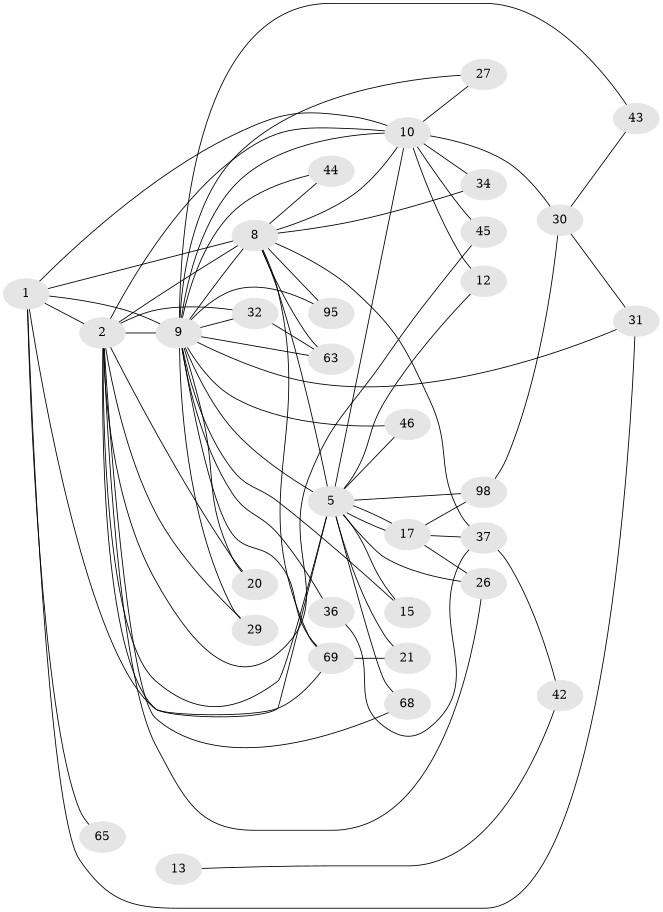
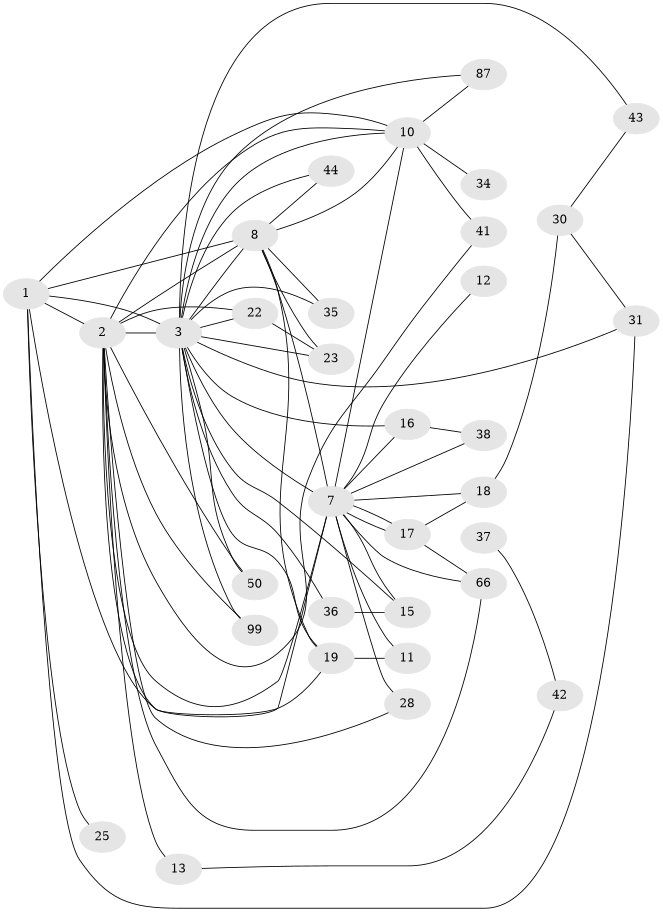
(484, 75) -> (484, 75)
(499, 157) -> none
(438, 210) -> none
(372, 217) -> none
(484, 232) -> (484, 232)
(255, 313) -> (255, 313)
(331, 313) -> (331, 313)
(179, 333) -> (179, 333)
(405, 350) -> none
(331, 359) -> (331, 359)
(408, 424) -> (408, 424)
none -> (484, 435)
(484, 492) -> (484, 492)
(331, 502) -> (331, 502)
(446, 536) -> none
(484, 584) -> (484, 584)
(255, 585) -> (255, 585)
(255, 630) -> (255, 630)
(331, 658) -> (331, 658)
(408, 658) -> (408, 658)
none -> (125, 682)
(408, 704) -> (408, 704)
(439, 717) -> (370, 613)
(103, 837) -> (103, 837)
